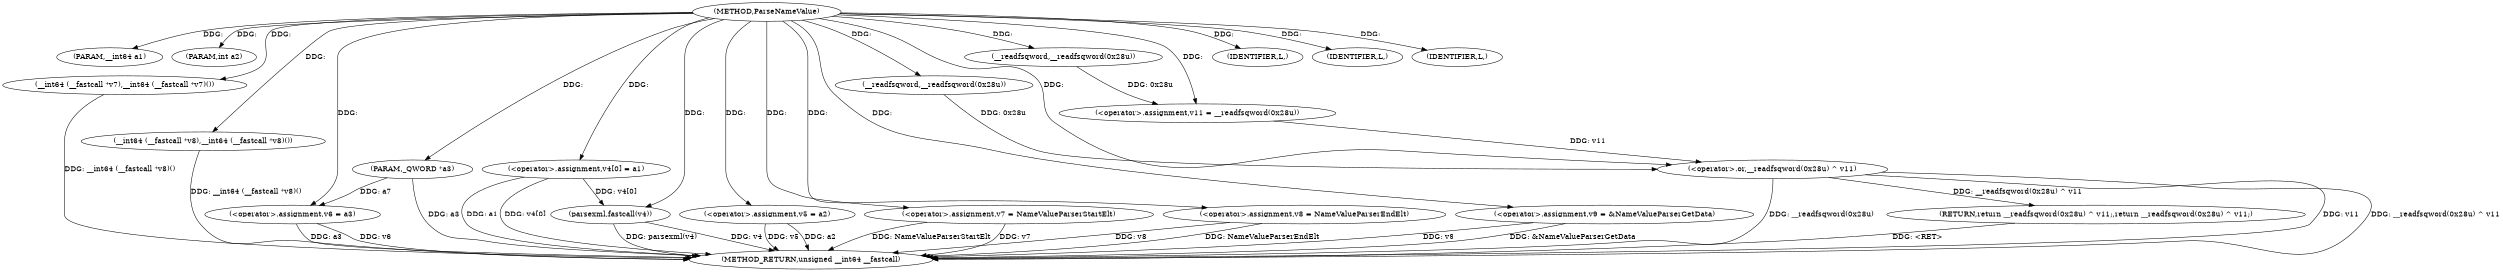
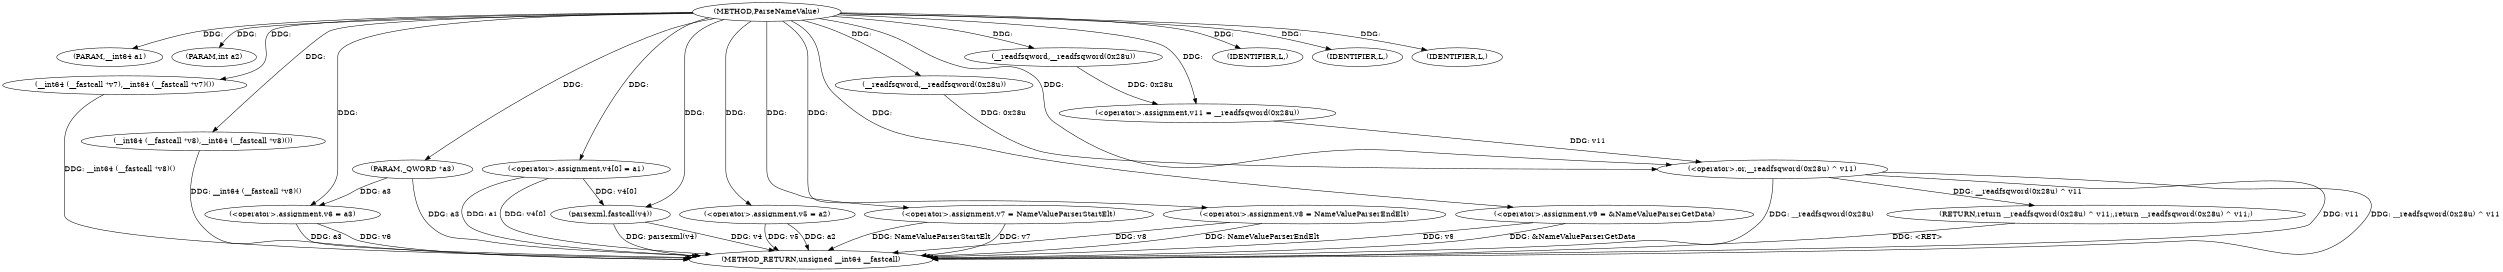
(376, 192) -> (376, 192)
